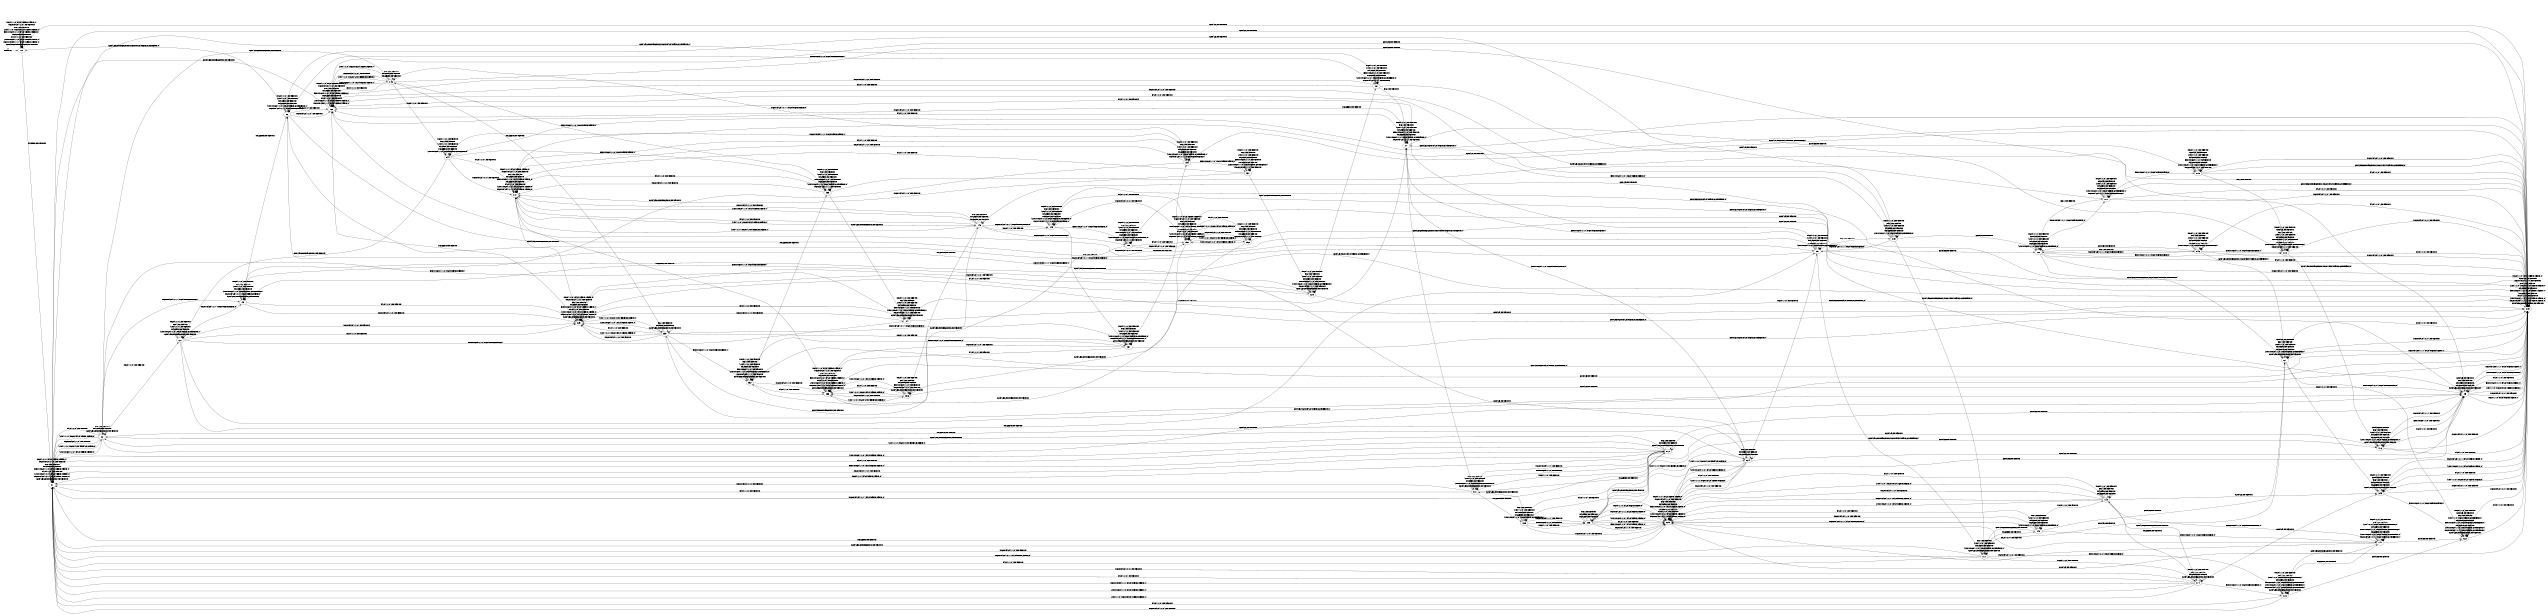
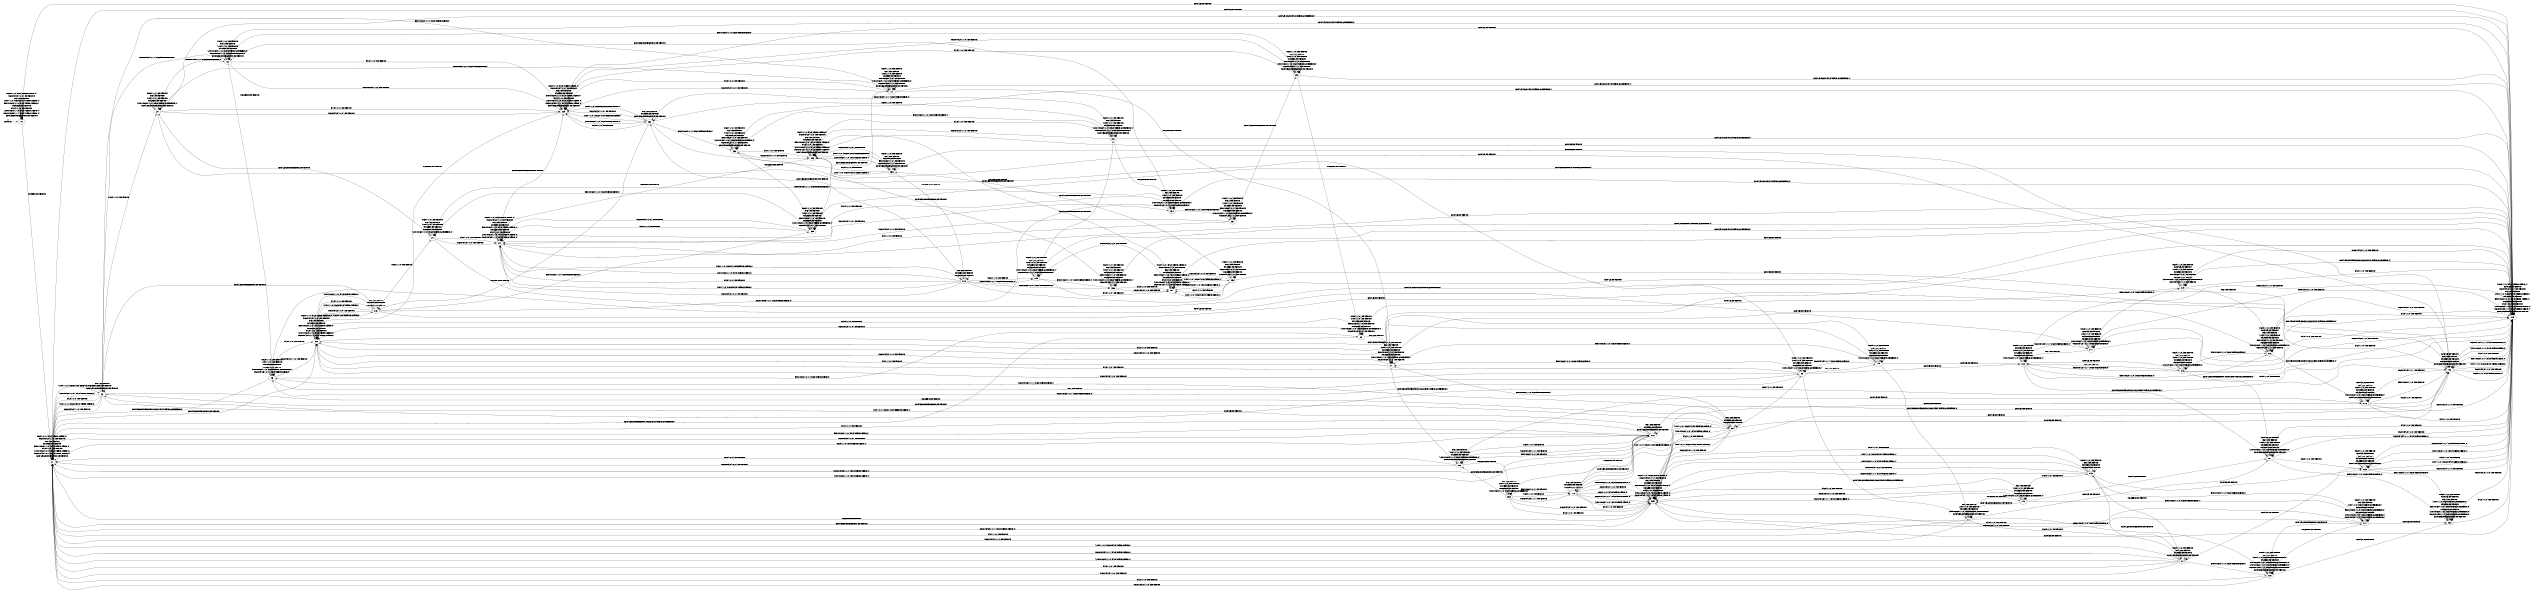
(169, 48) -> (145, 412)
